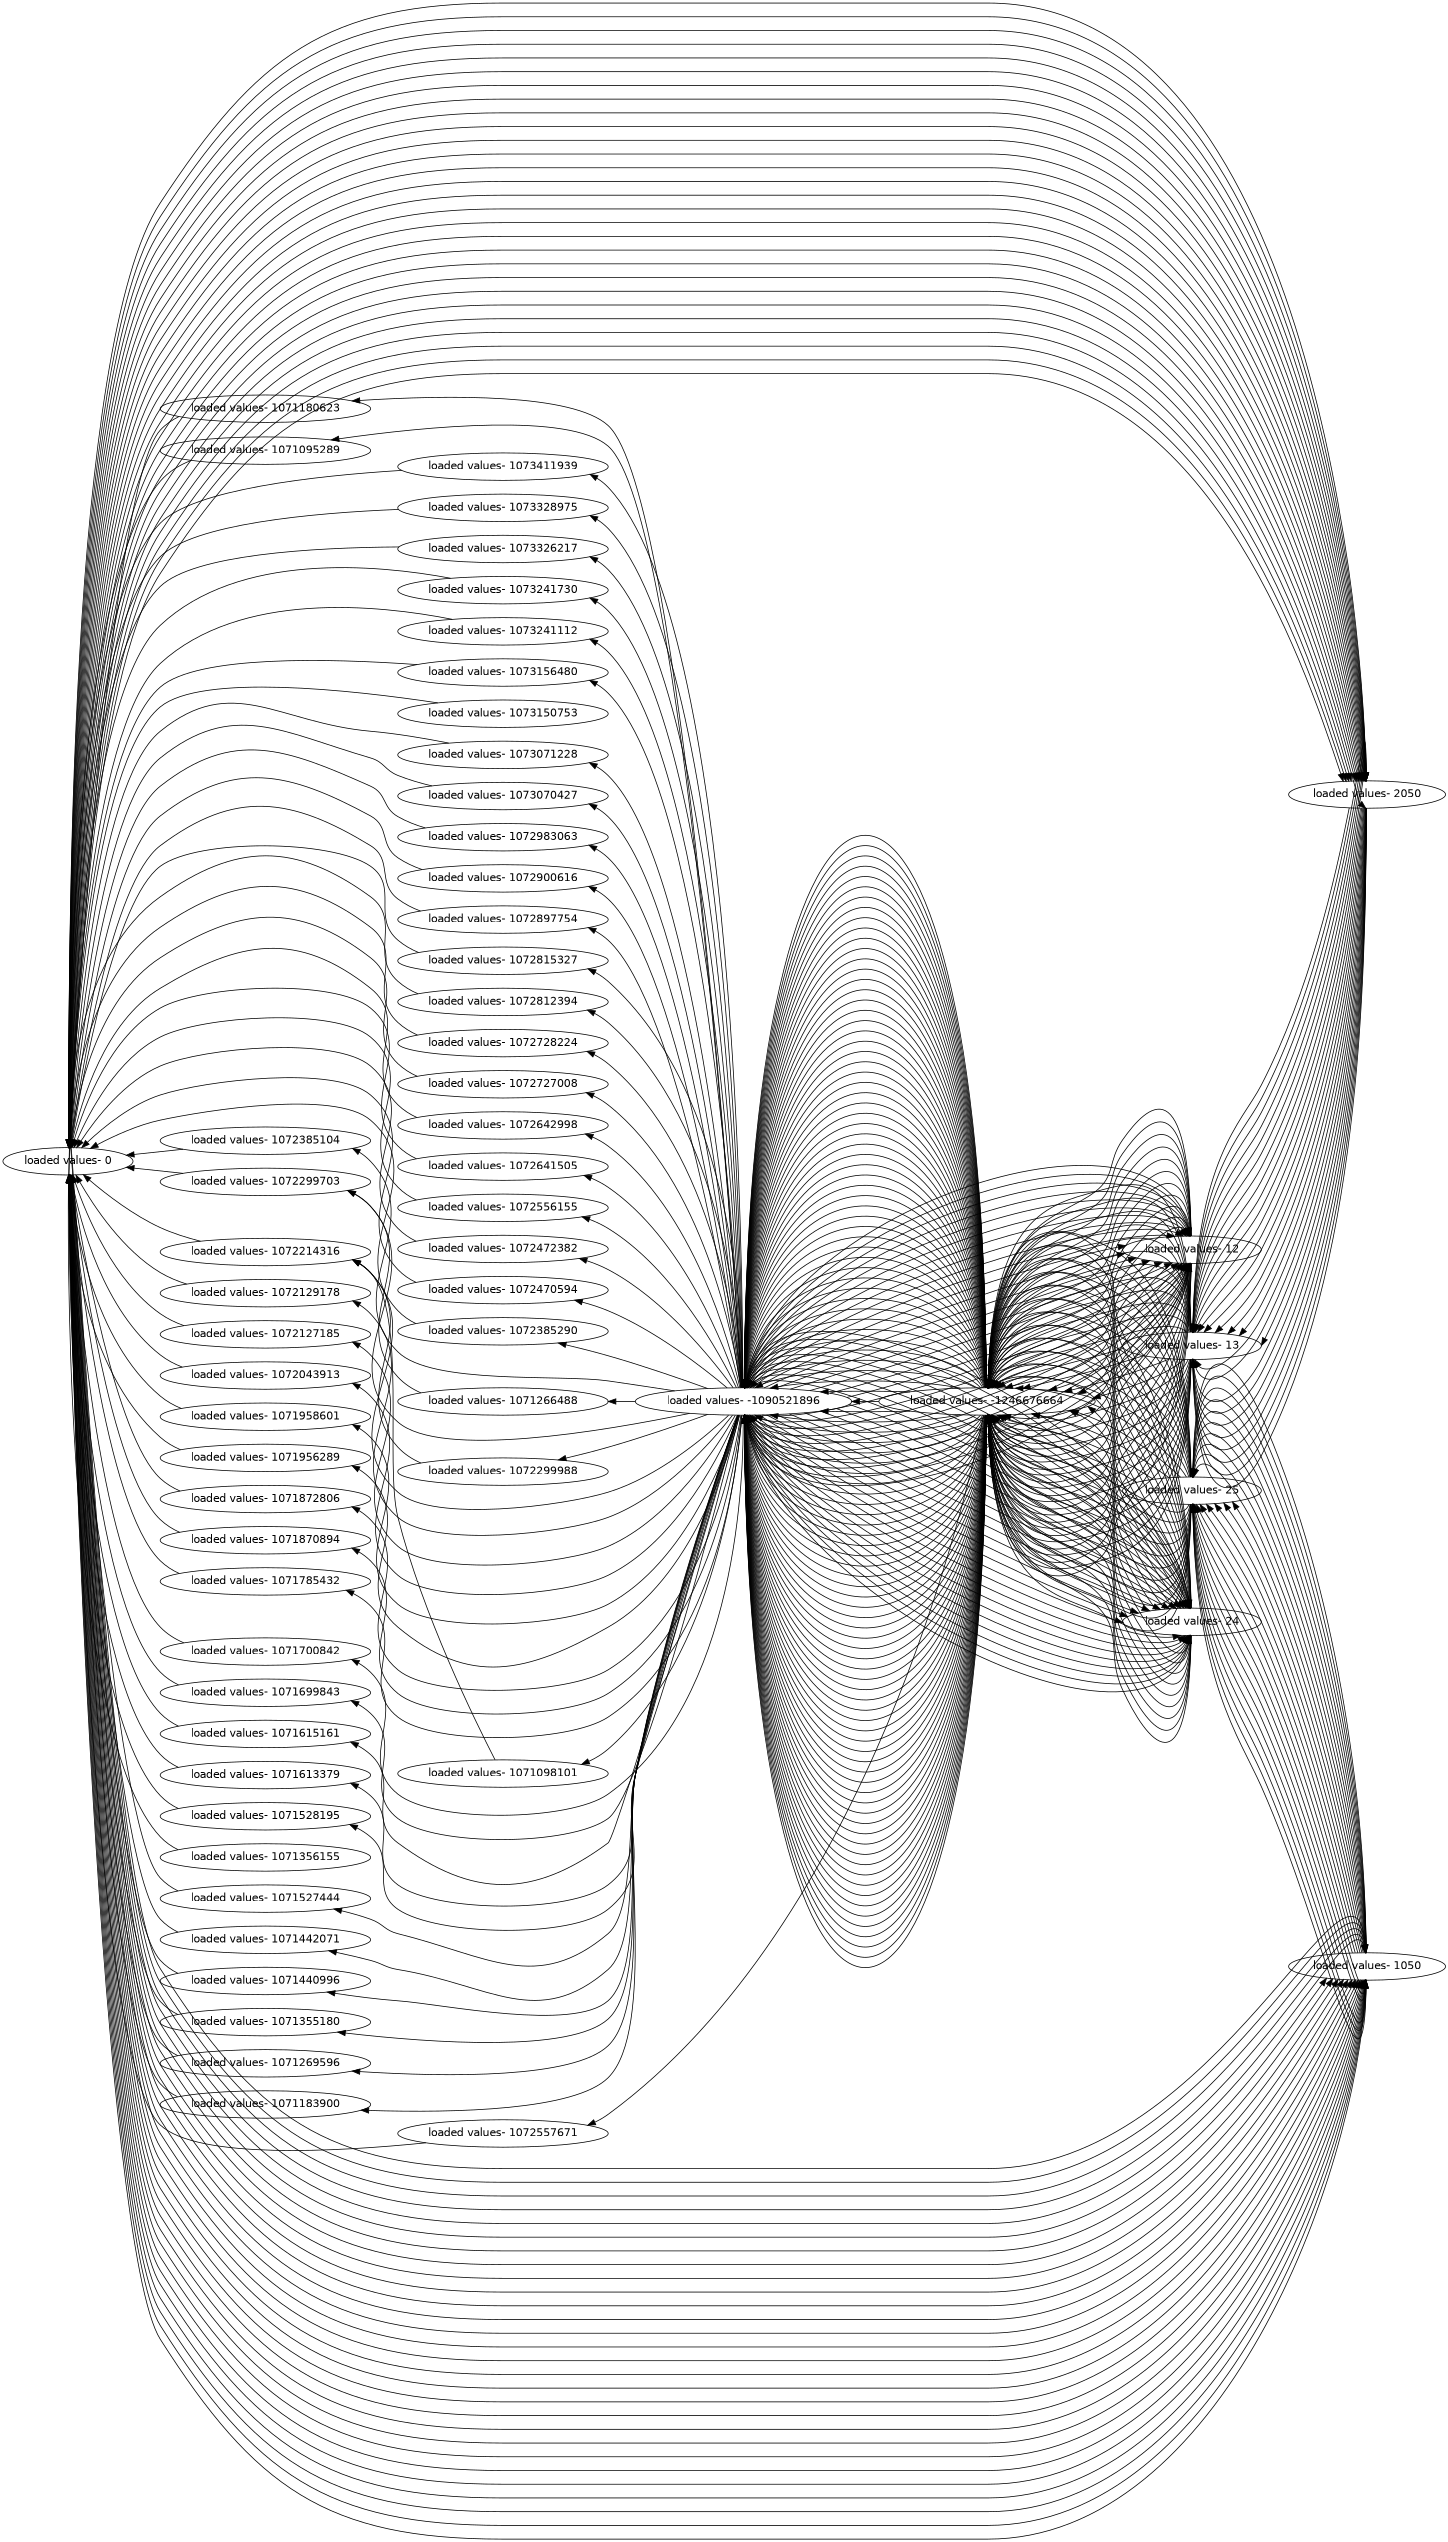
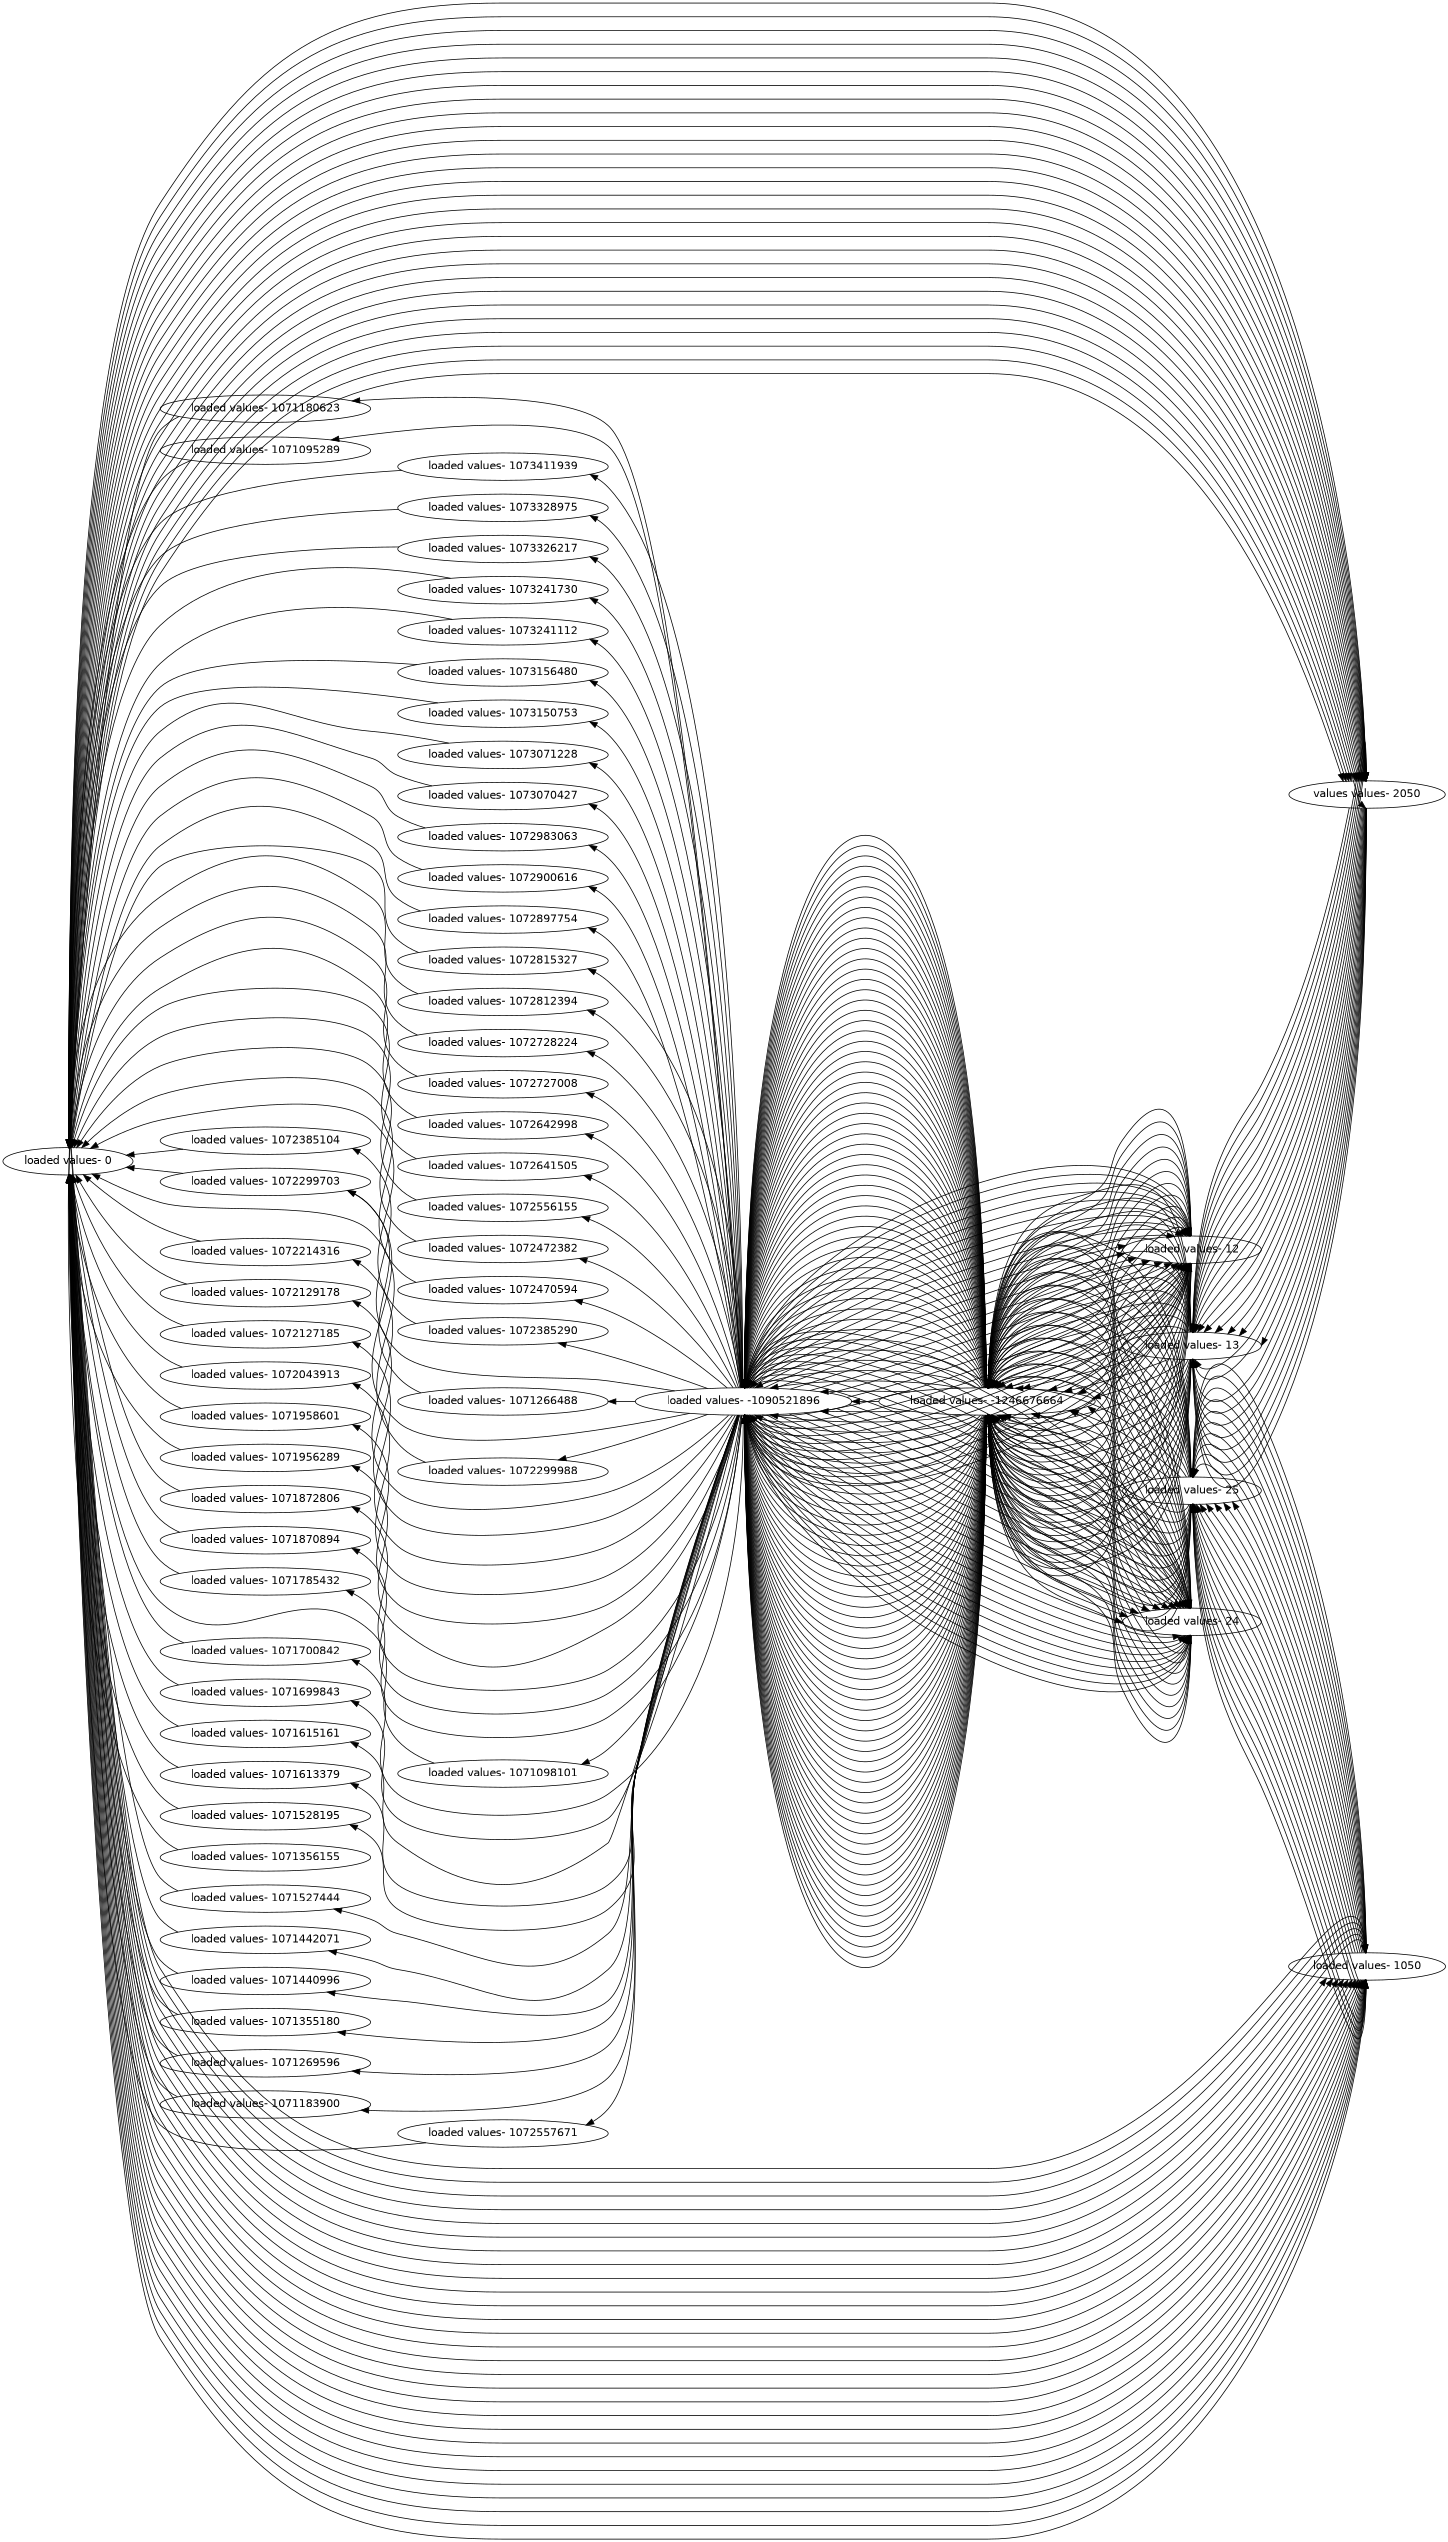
(1367, 795) -> (1367, 795)
none -> (706, 1045)
(383, 1366) -> (361, 1226)
(396, 1504) -> (146, 1581)
(800, 1894) -> (637, 1767)
